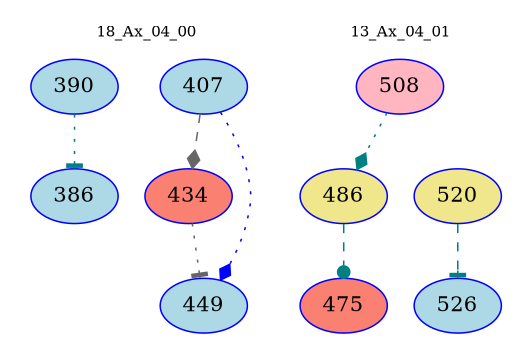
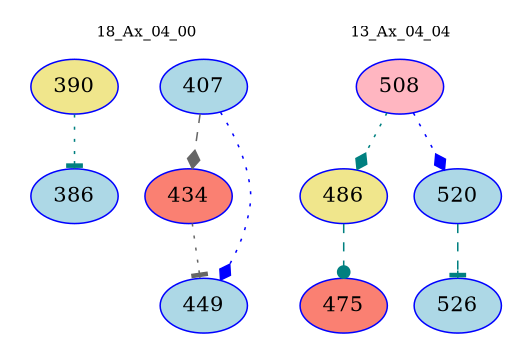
(401, 33) -> (401, 33)
(75, 87) -> (75, 87)
none -> (424, 133)
(458, 196) -> (458, 196)
